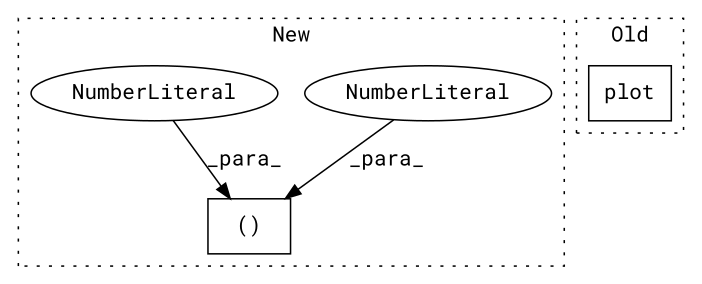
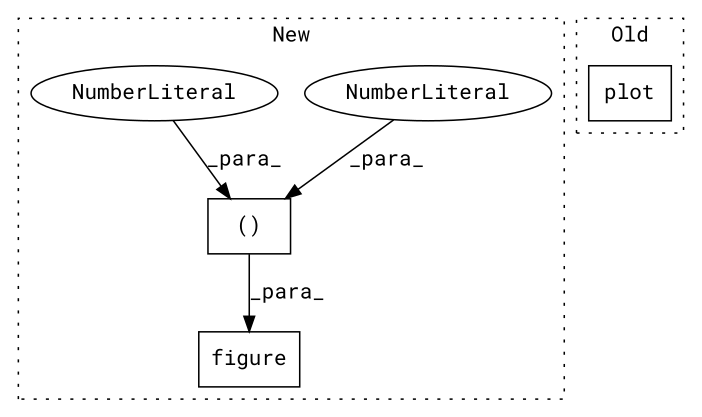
none -> (249, 359)
